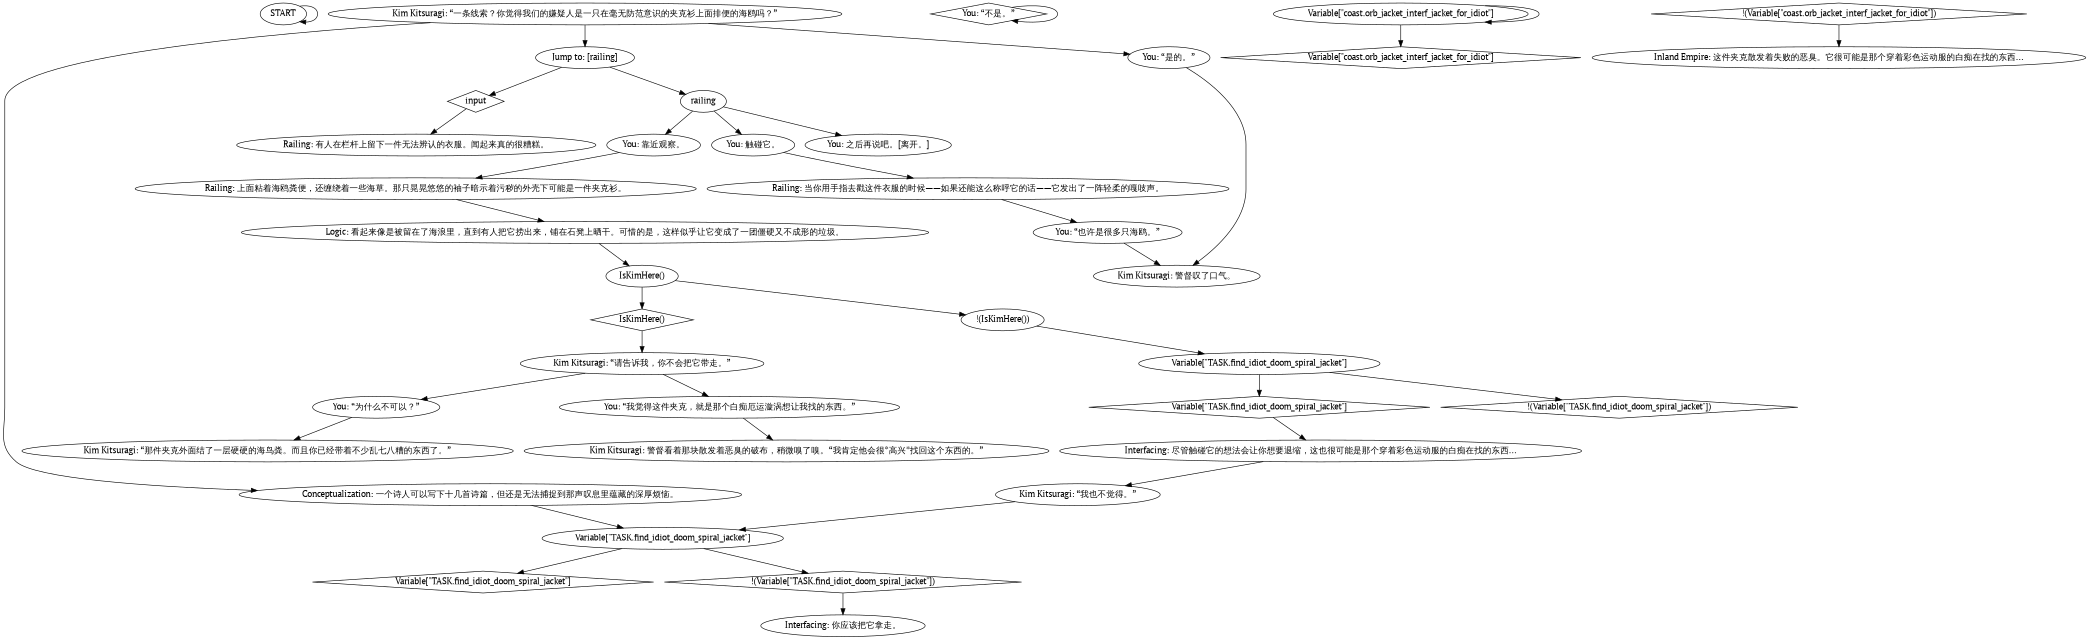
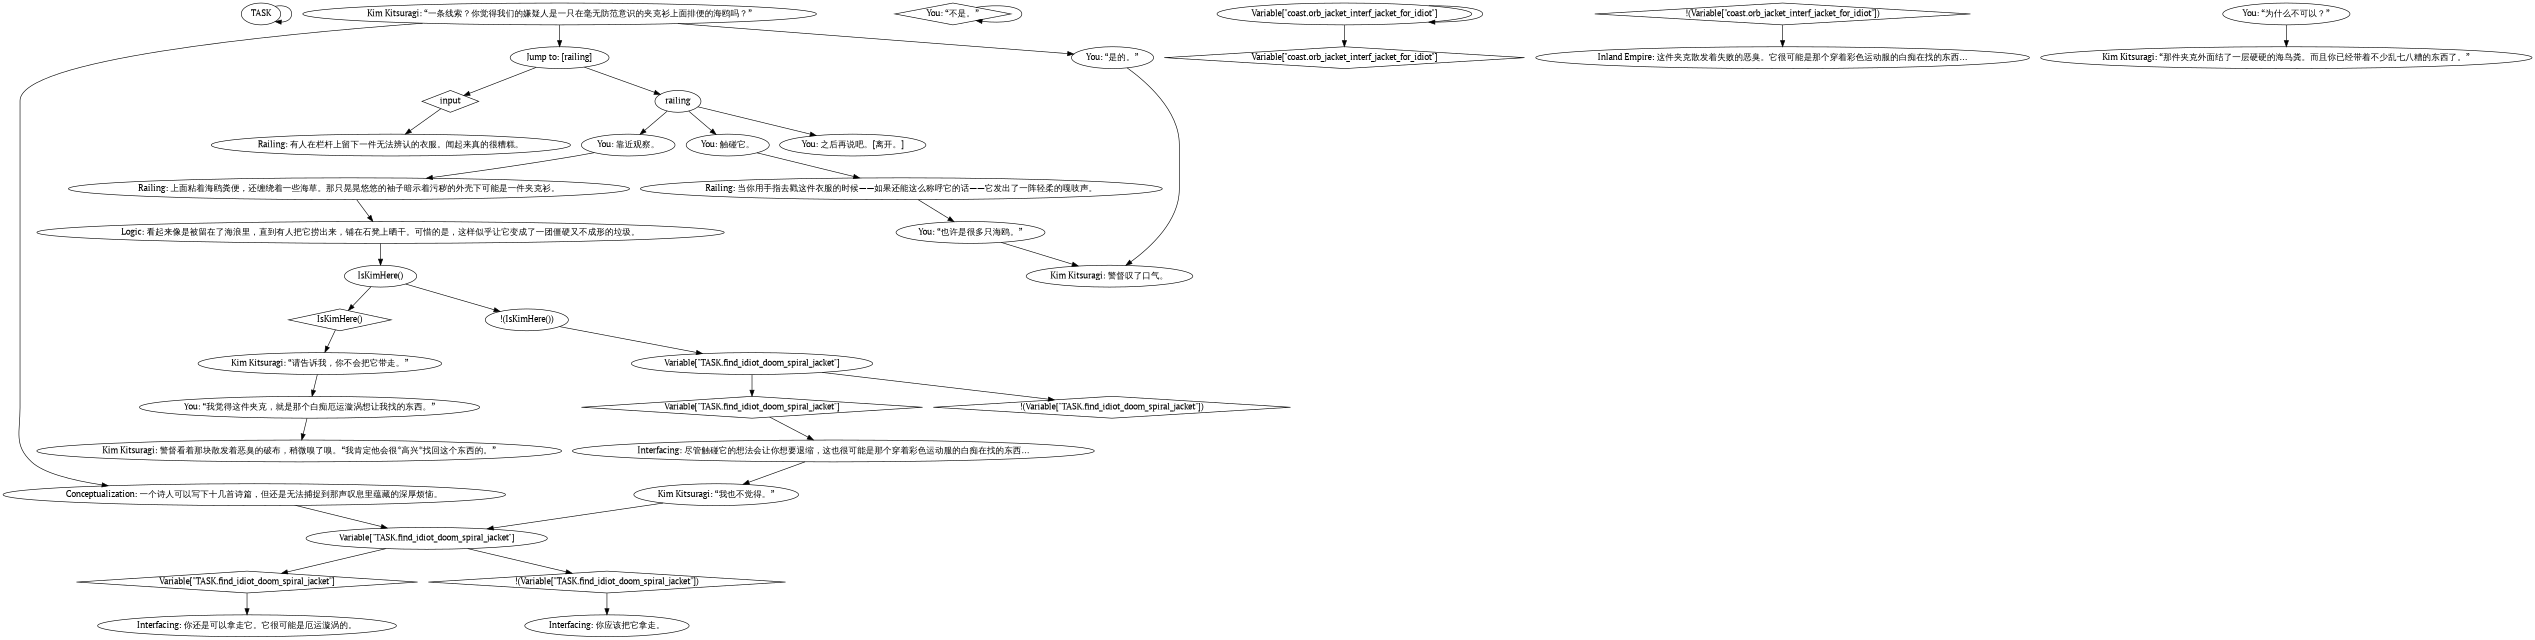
(283, 14) -> (261, 14)
(506, 386) -> none
none -> (247, 626)
